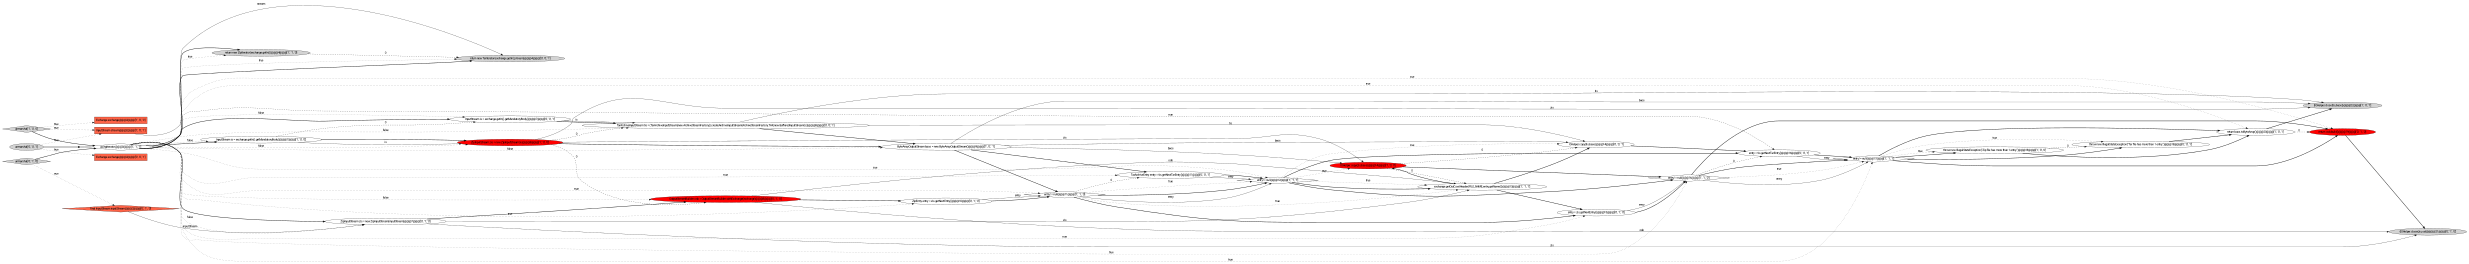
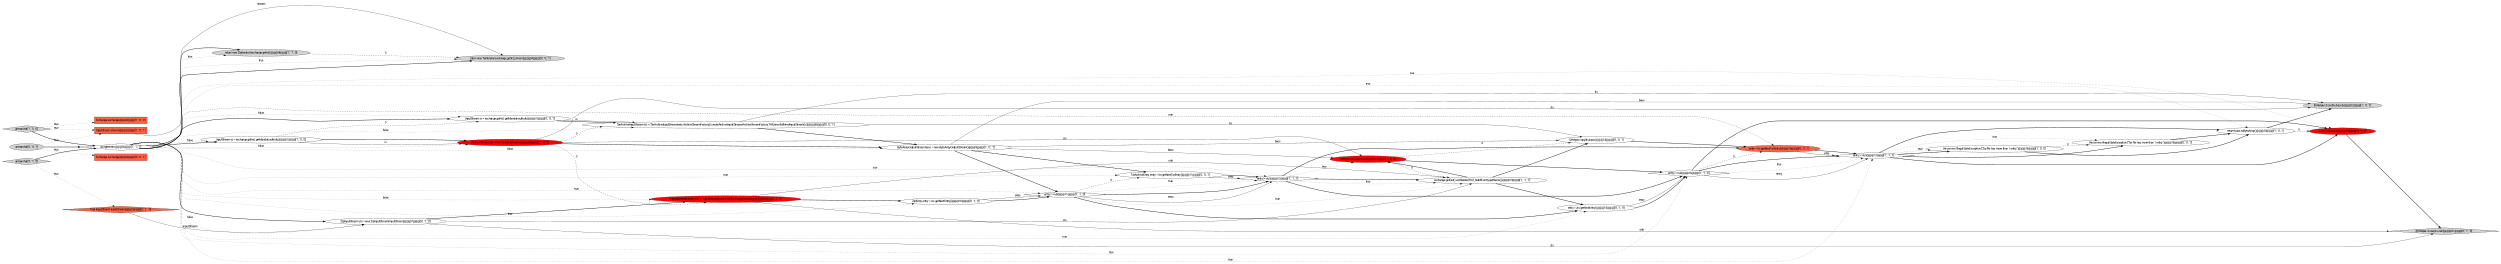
(1416, 147) -> none
(1779, 153) -> (1779, 149)
(2428, 232) -> (2444, 231)
